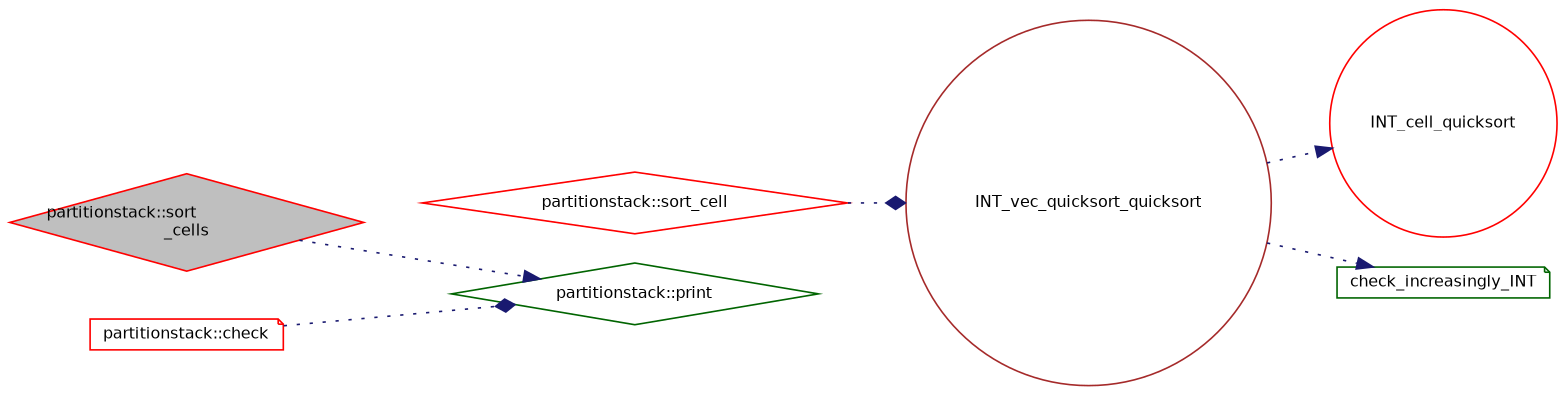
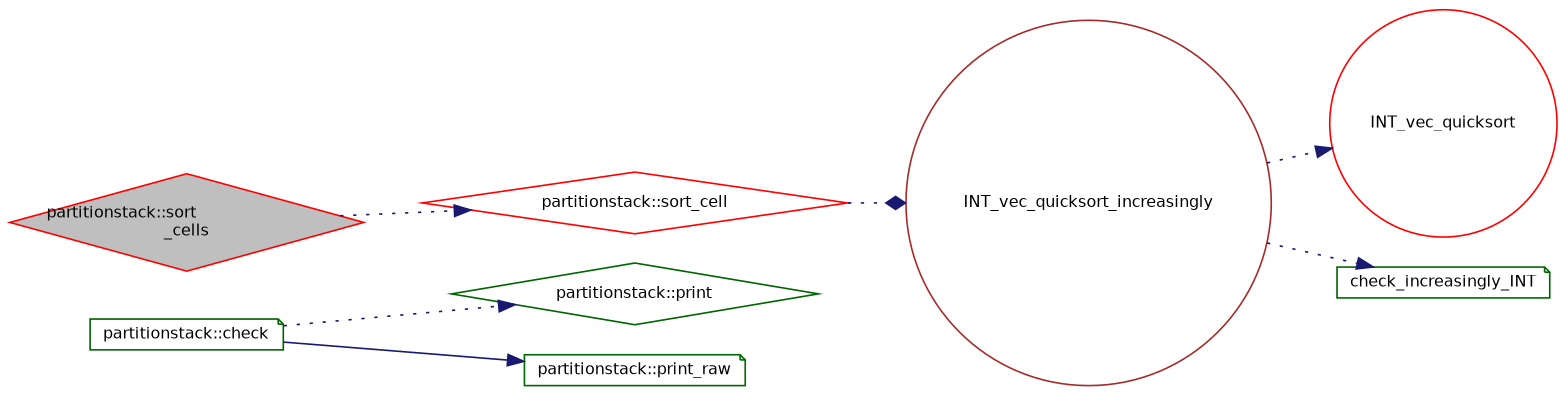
(1443, 123) -> (1443, 123)
(1089, 203) -> (1089, 203)
(412, 258) -> (397, 213)
(390, 316) -> (390, 316)
(187, 334) -> (187, 334)
none -> (635, 370)
